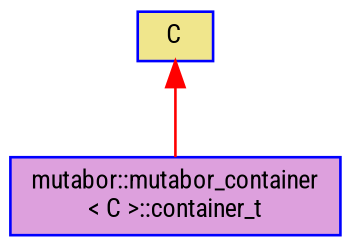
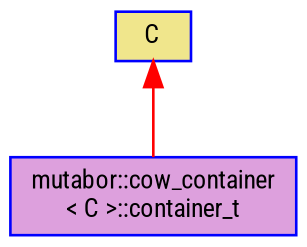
(175, 196) -> (153, 196)
